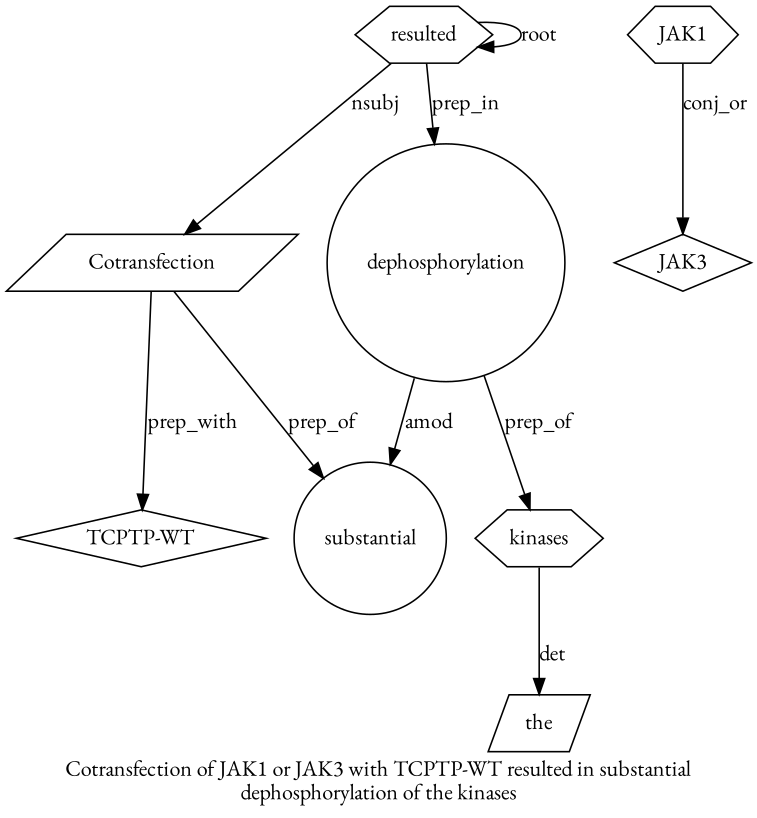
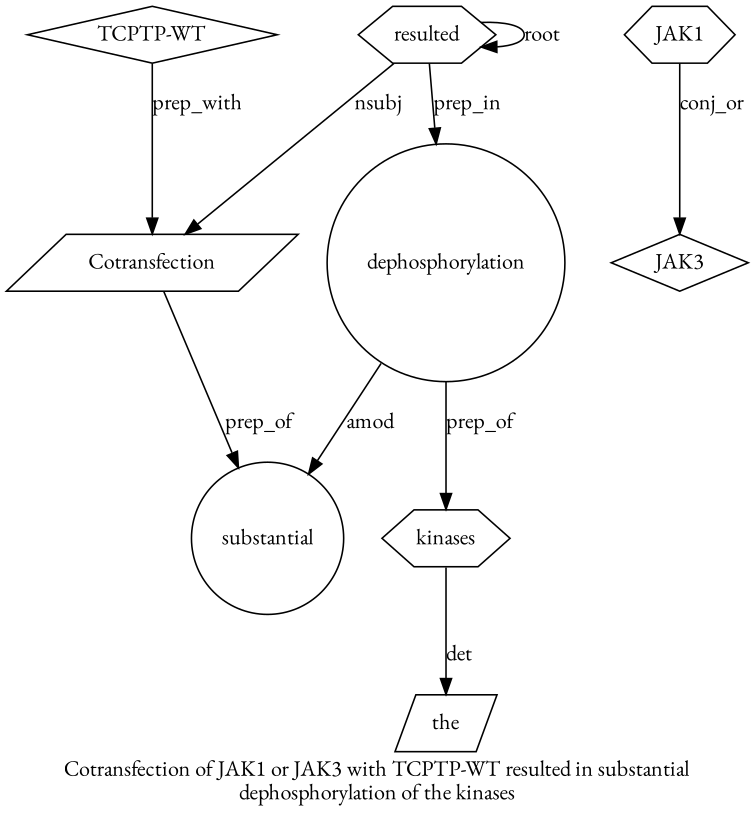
(147, 393) -> (152, 141)
